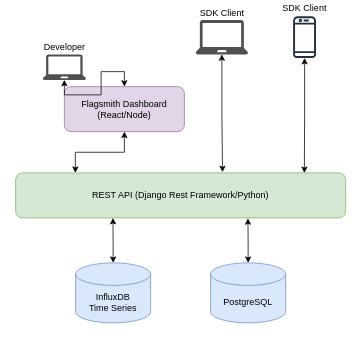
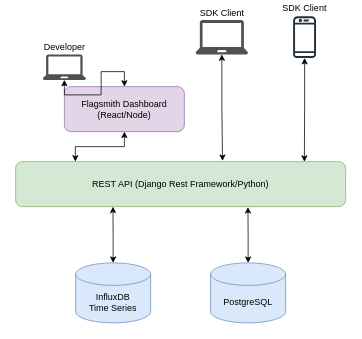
(180, 195) -> (180, 184)
